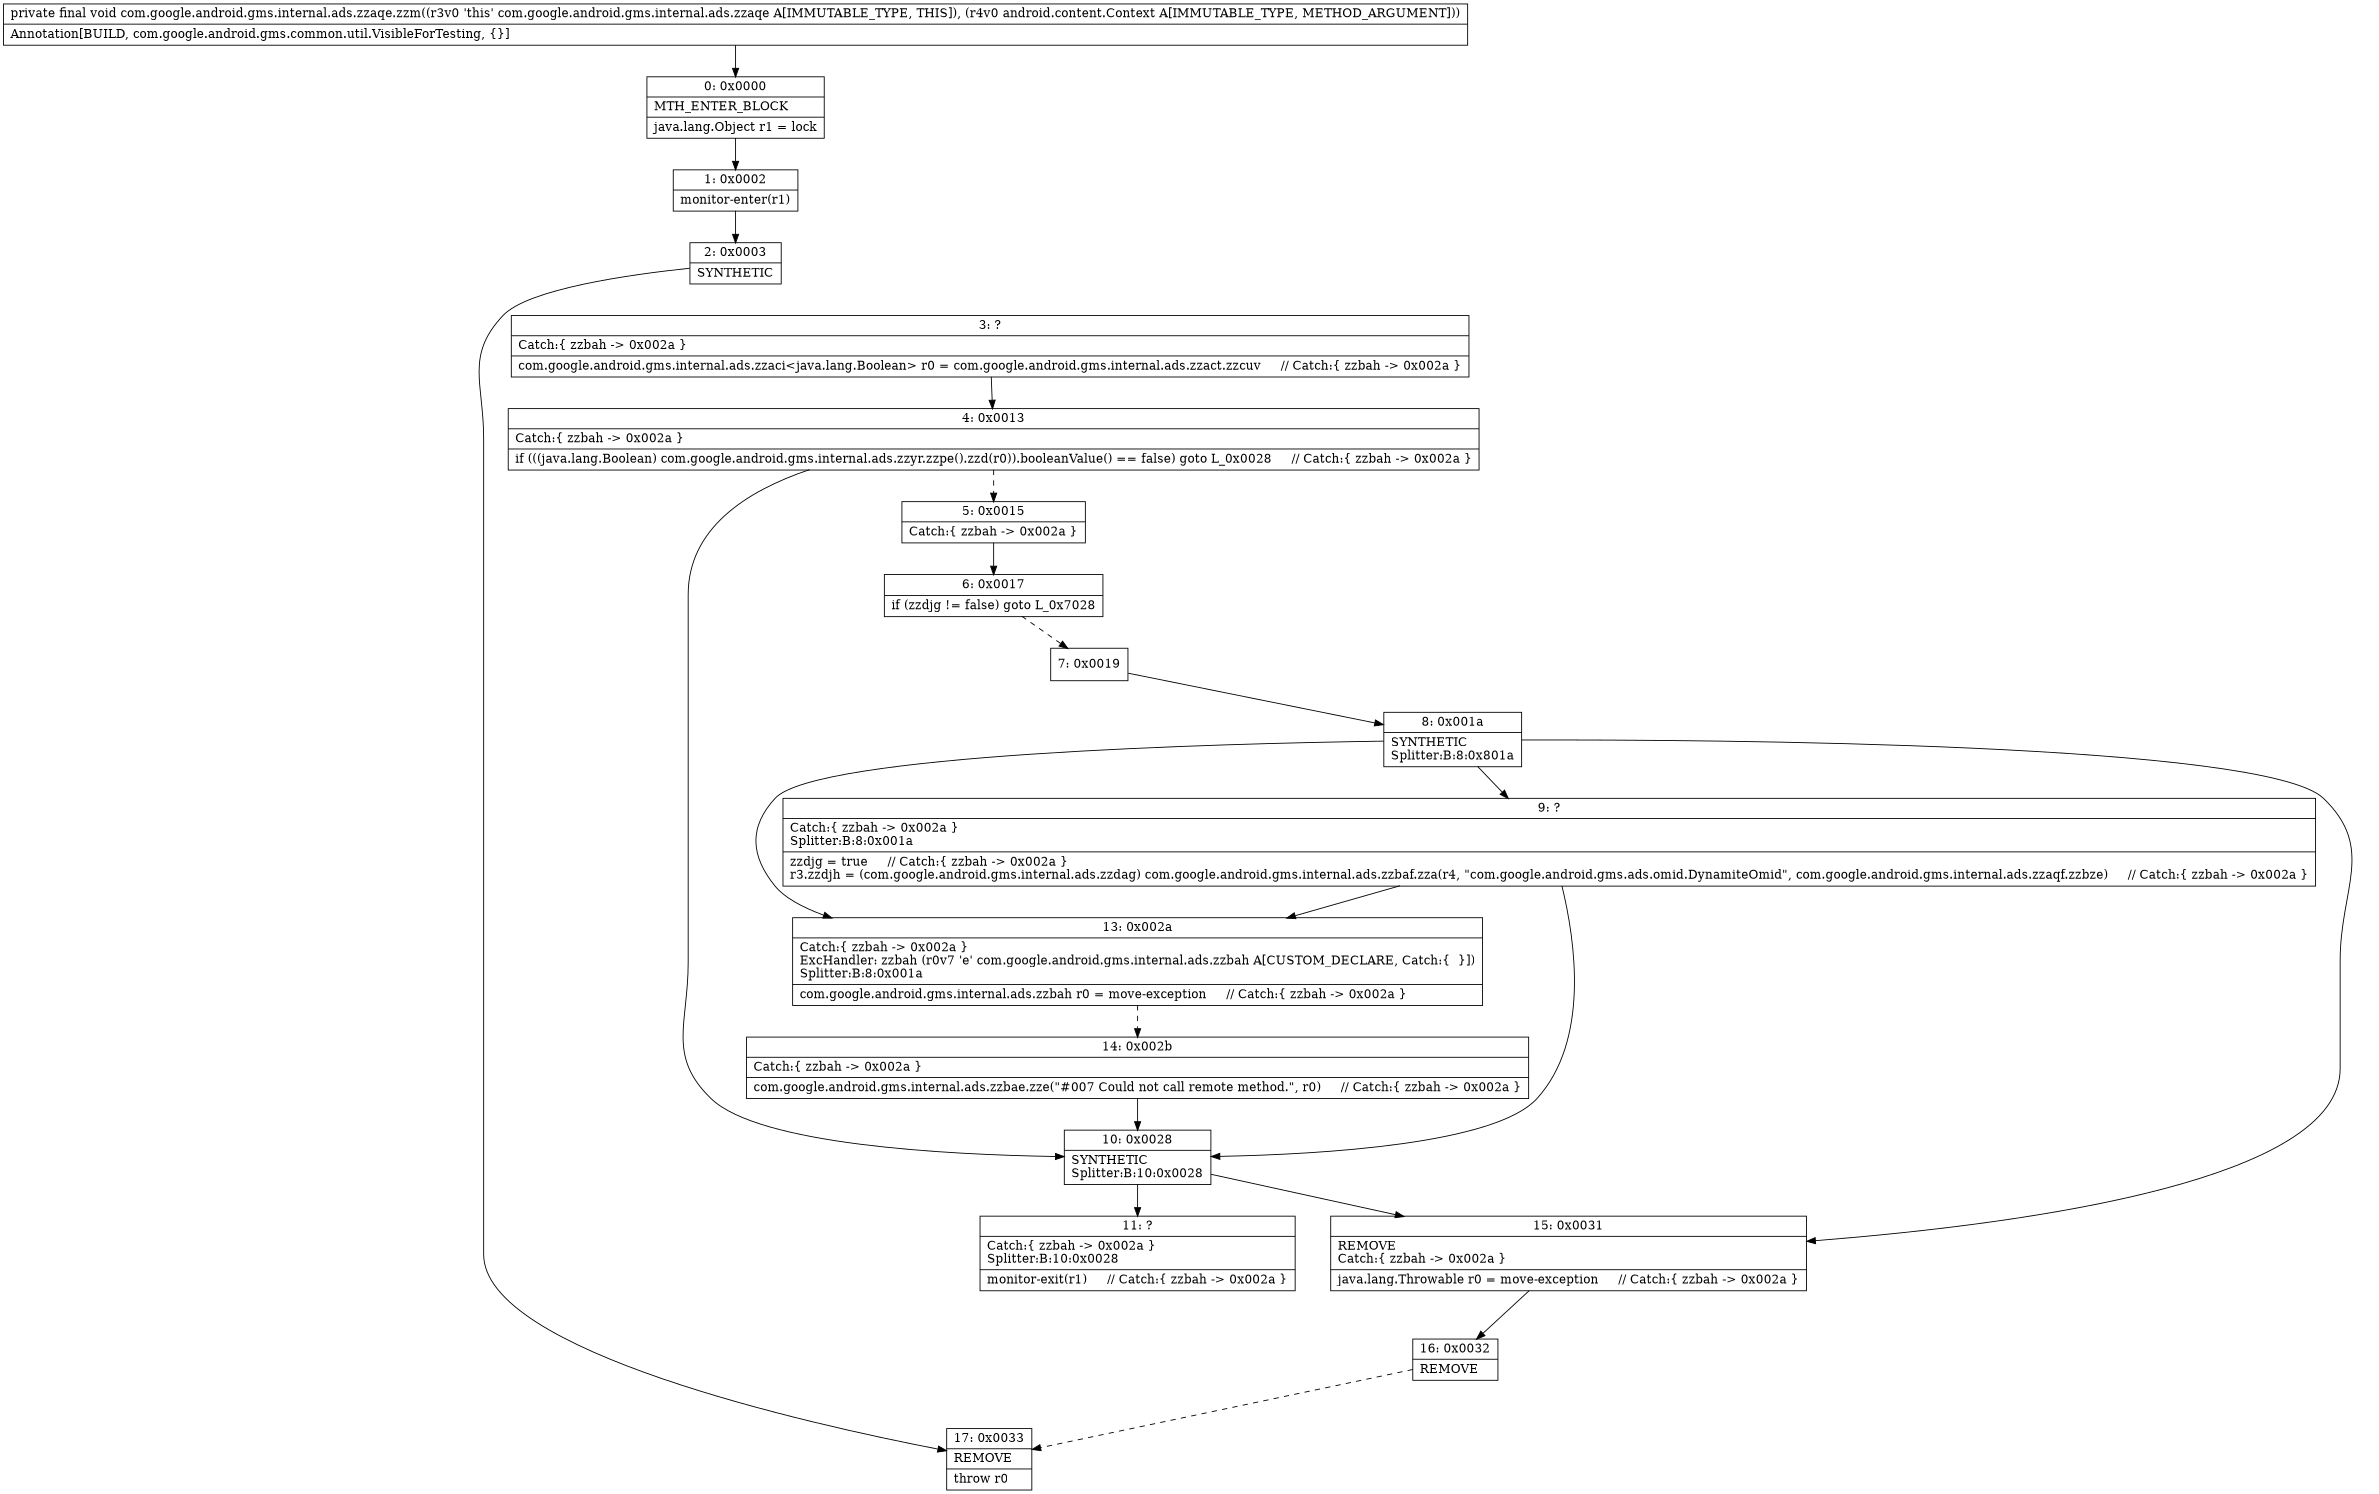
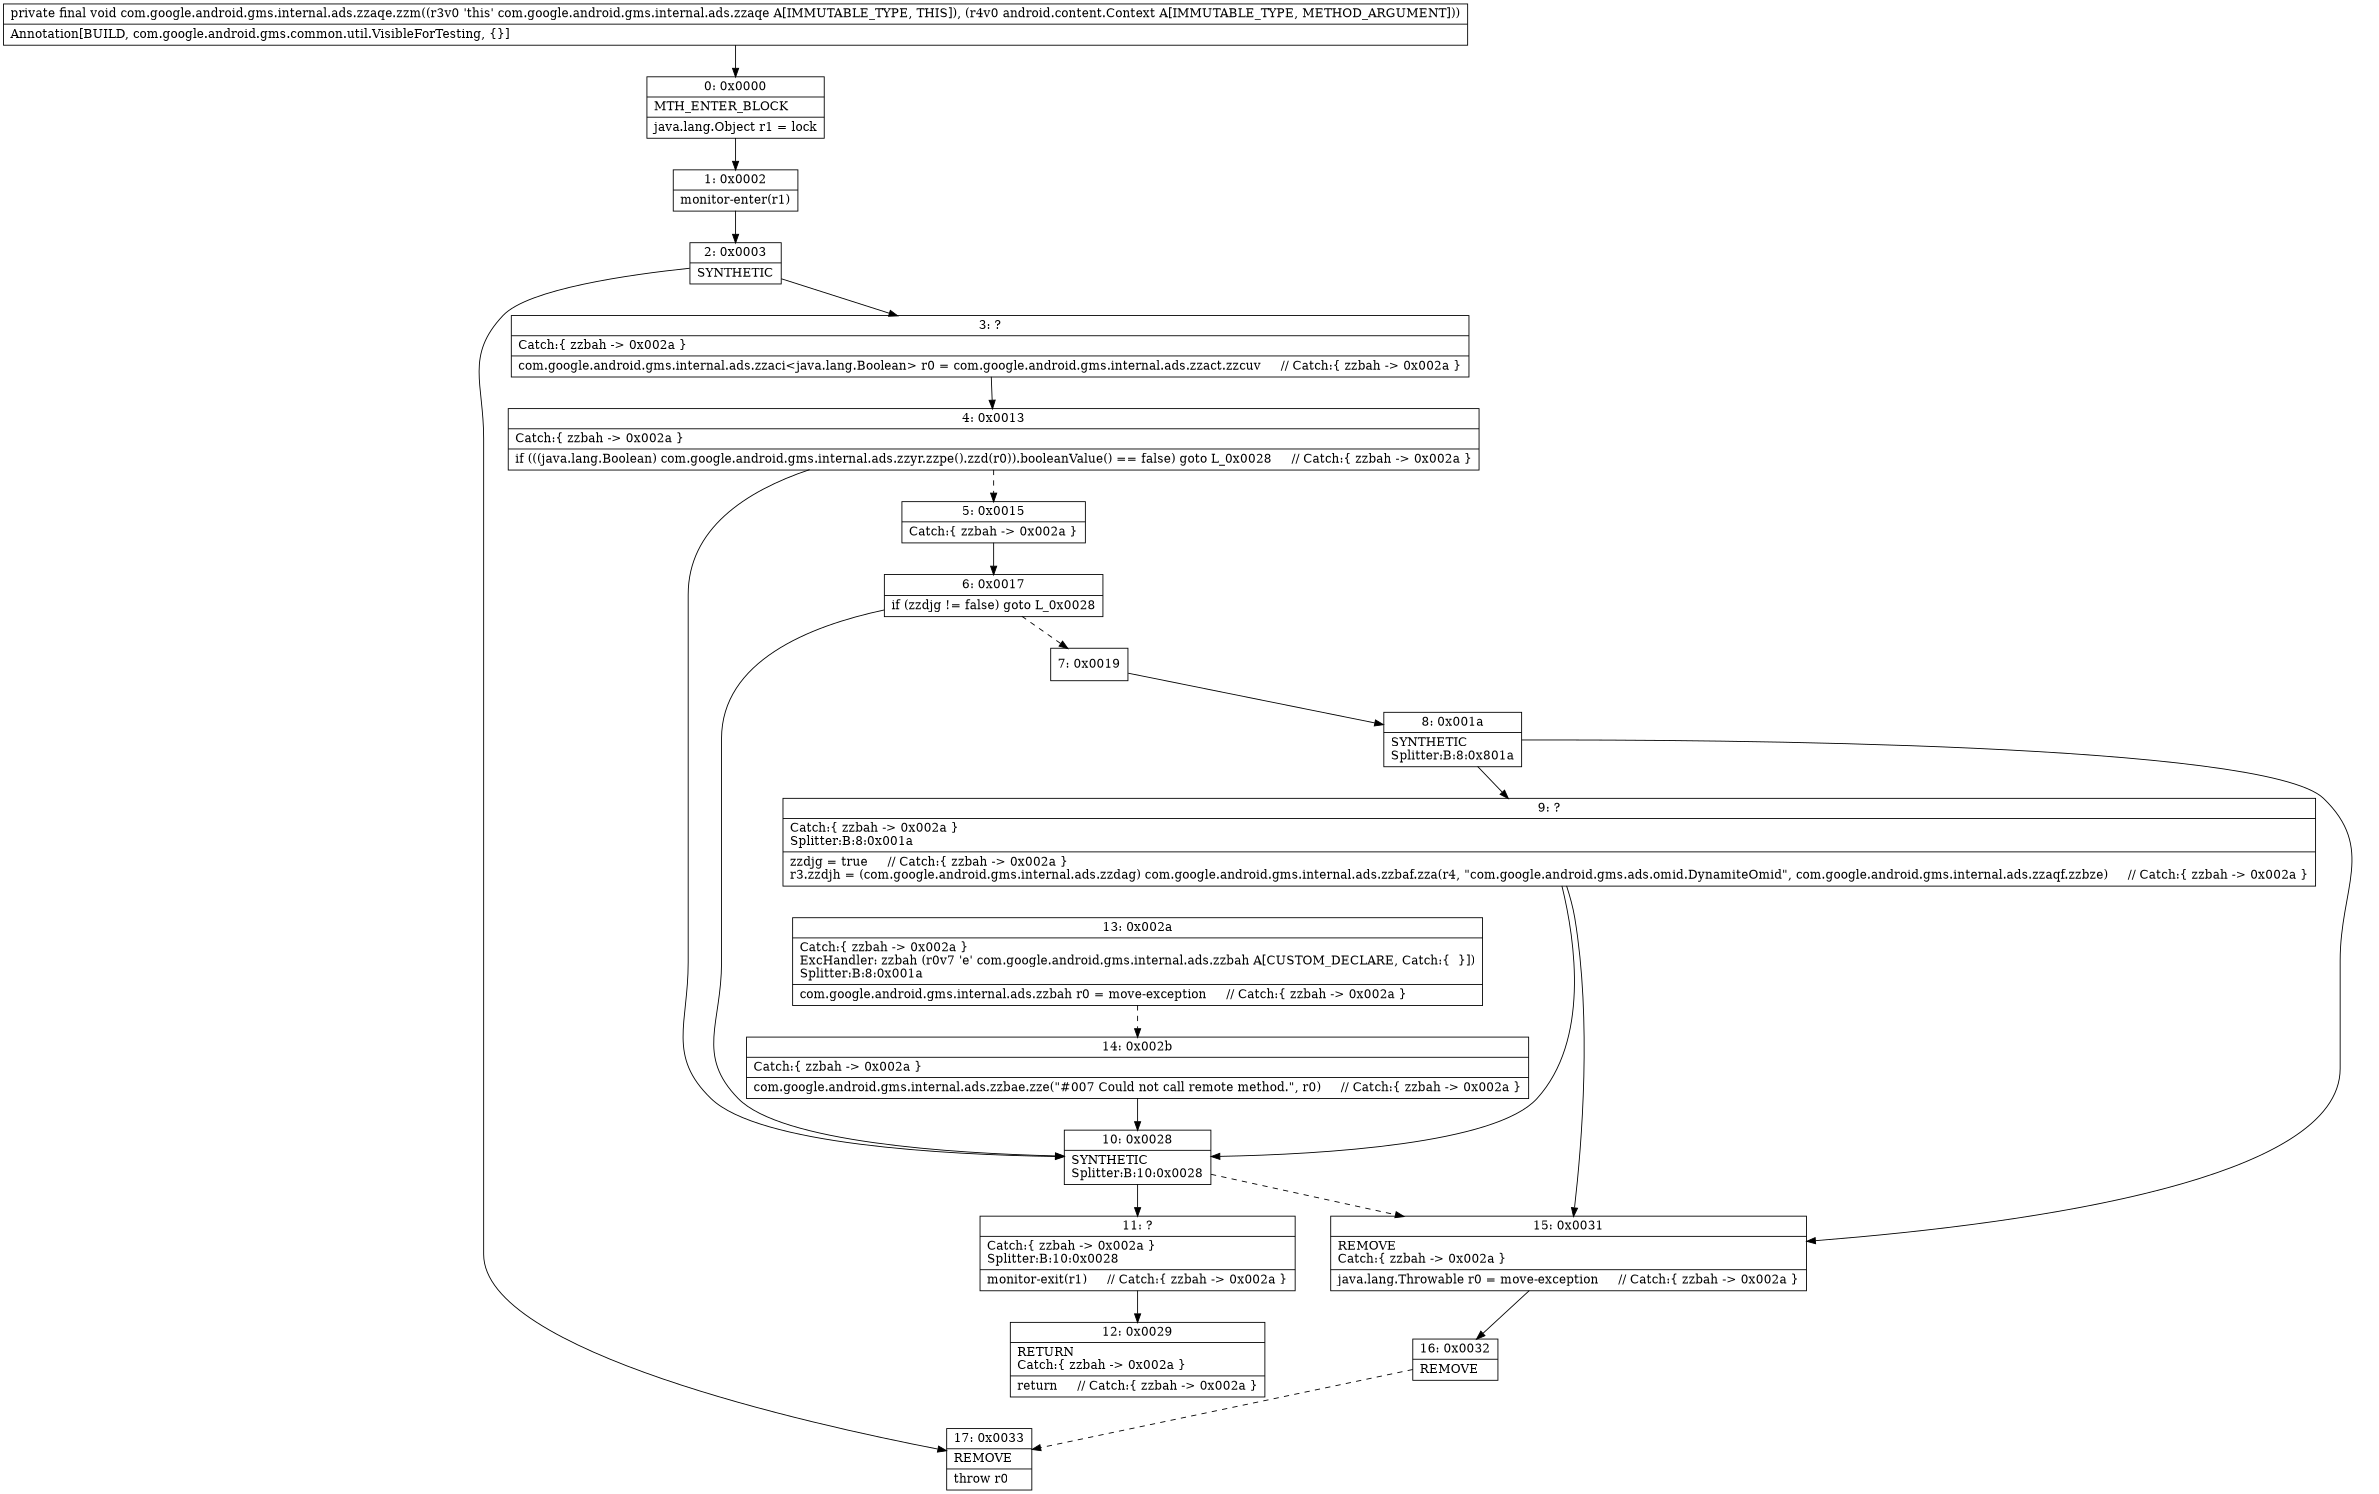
none -> (835, 296)
(994, 606) -> (994, 606)
(999, 757) -> none
(1348, 901) -> (1584, 1046)
none -> (721, 973)
(1303, 1194) -> (1303, 1194)
none -> (1138, 1360)
